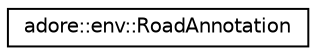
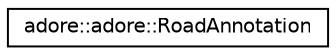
(158, 28) -> (168, 28)
